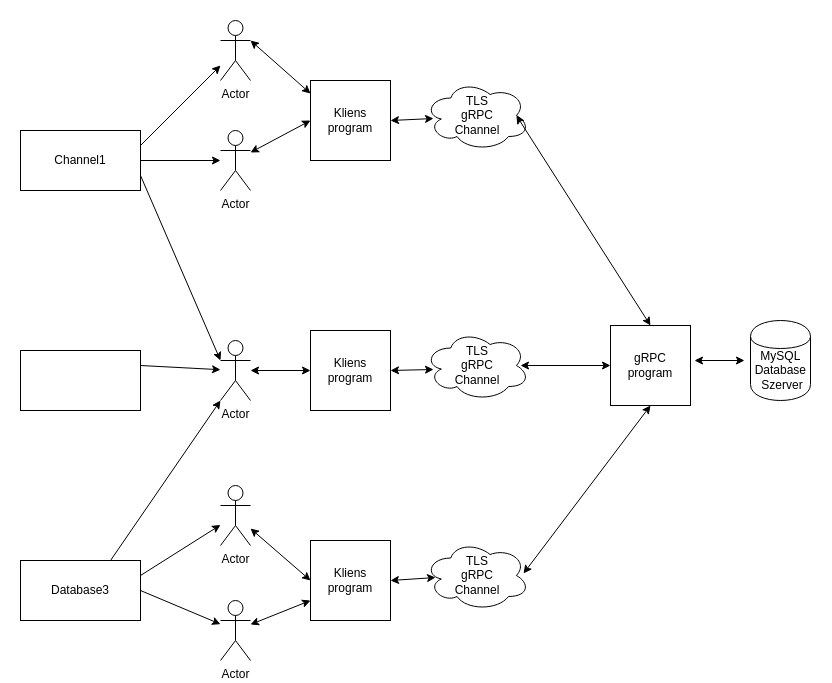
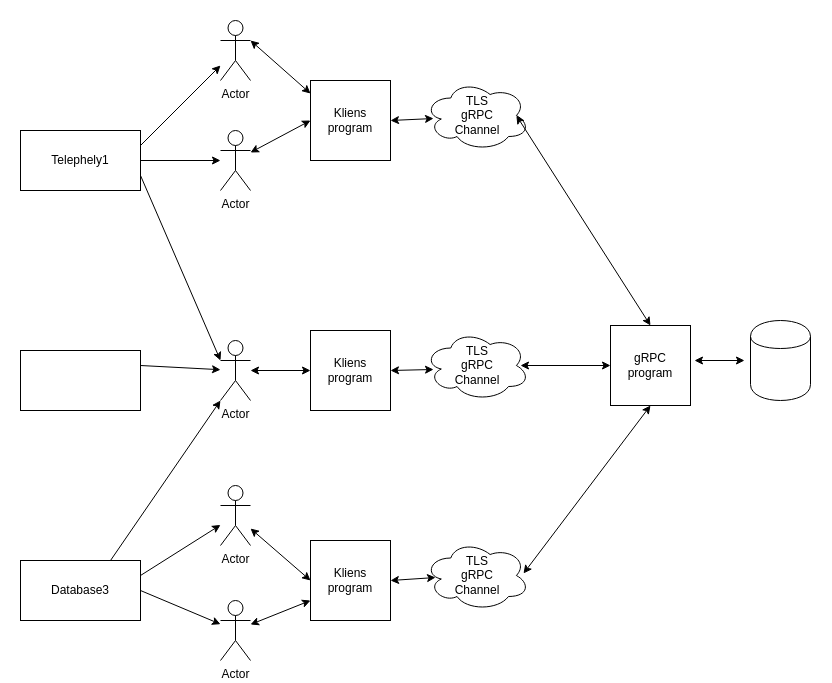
(81, 161) -> (81, 161)
(783, 371) -> none
